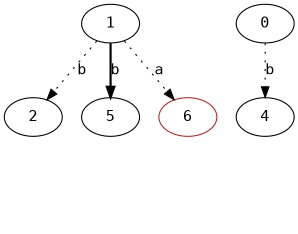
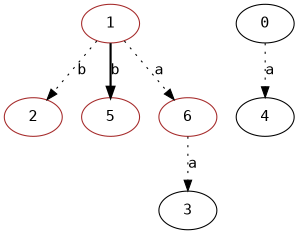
(111, 24) -> (111, 24)
(270, 70) -> (270, 70)
(33, 117) -> (33, 117)
(111, 117) -> (111, 117)
none -> (188, 210)
